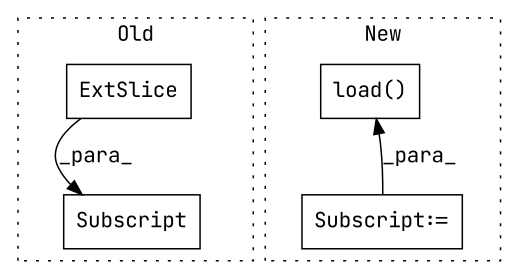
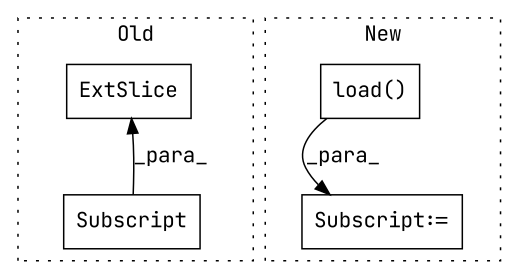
(56, 149) -> (134, 164)
(382, 164) -> (303, 150)
